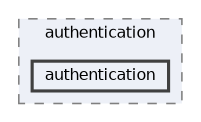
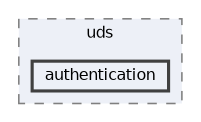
(100, 34) -> (100, 34)
